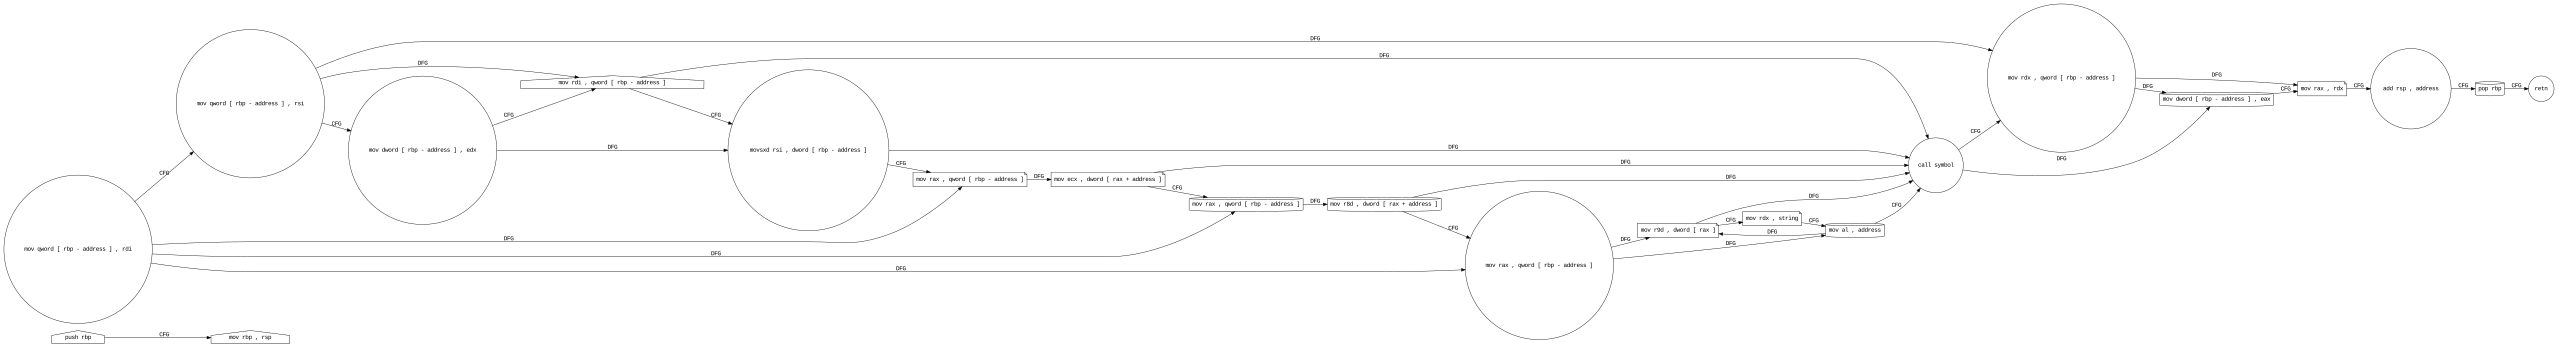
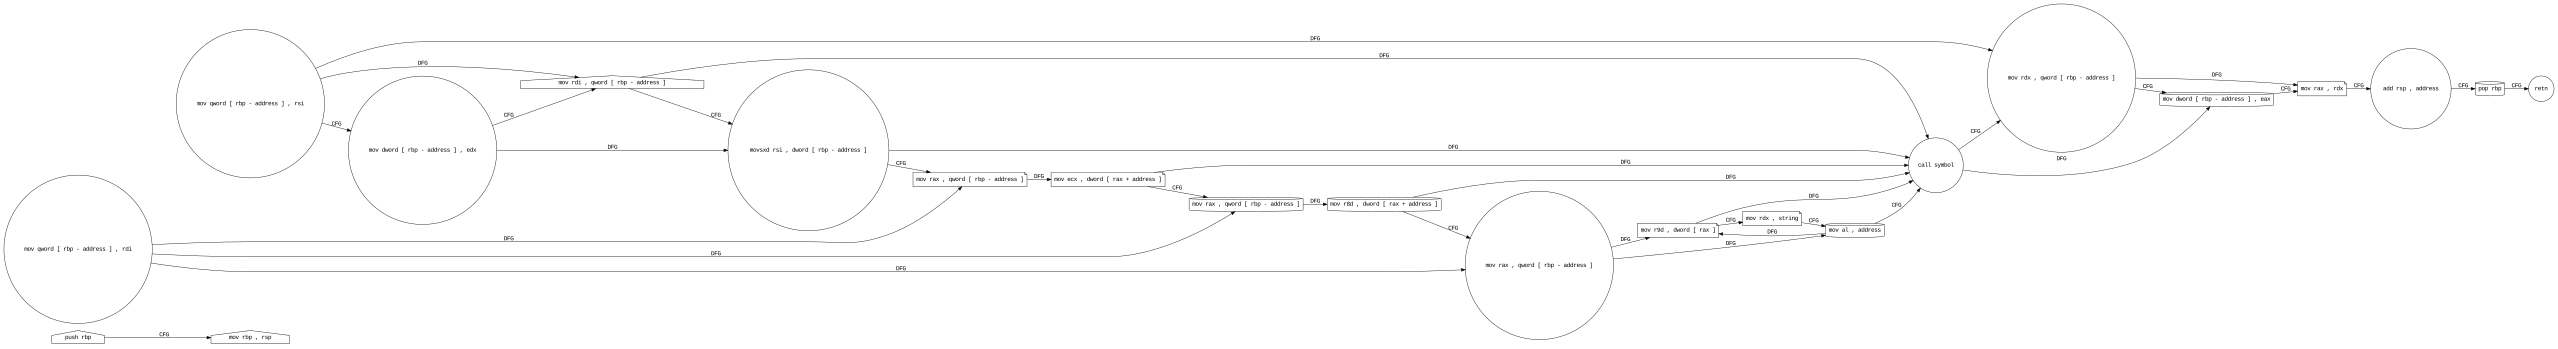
(2148, 87) -> (2148, 87)
(163, 178) -> none
